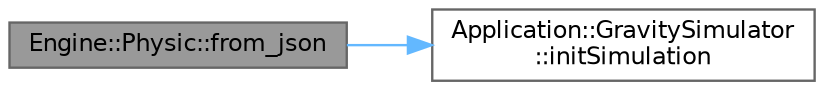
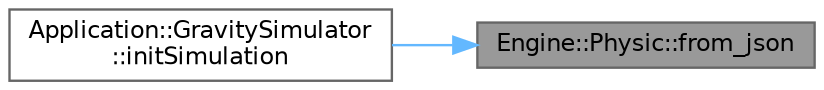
(377, 45) -> (422, 45)
